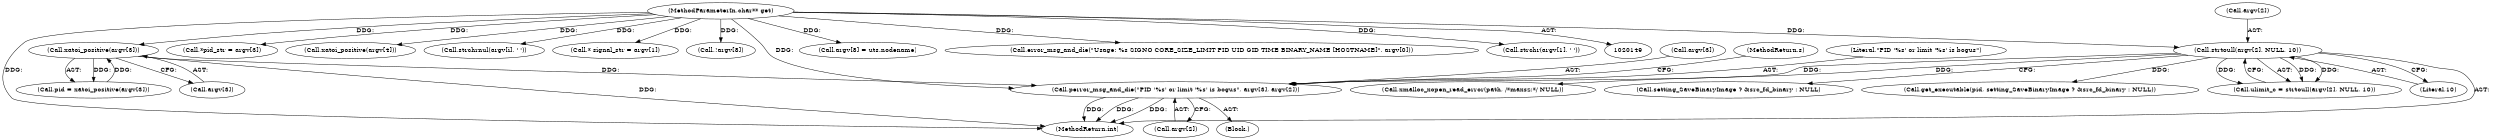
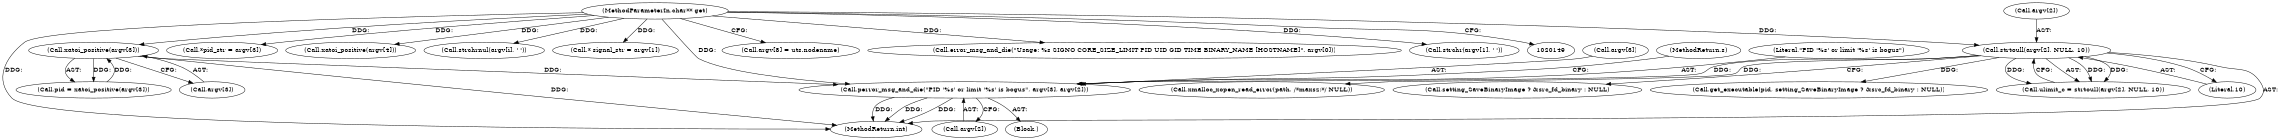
(813, 31) -> (741, 31)
(1550, 31) -> (1474, 31)
(721, 50) -> none
